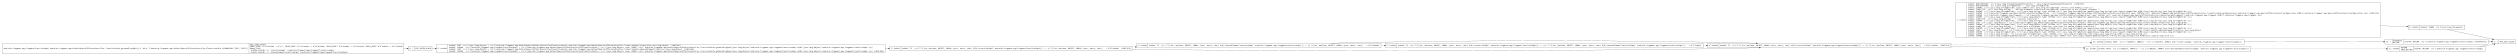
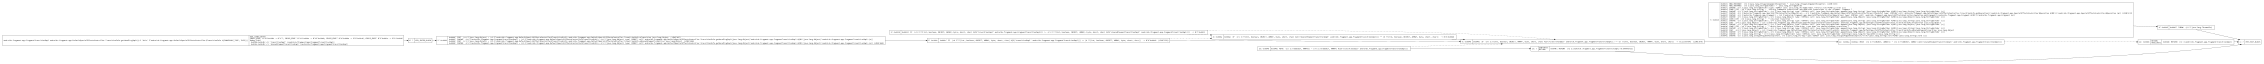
(2021, 43) -> (1456, 45)
(1383, 45) -> (1199, 35)
(2407, 50) -> (2156, 43)
